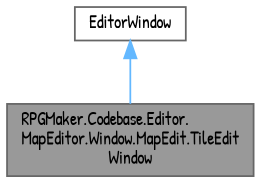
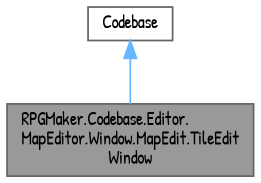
(130, 24) -> (130, 24)
